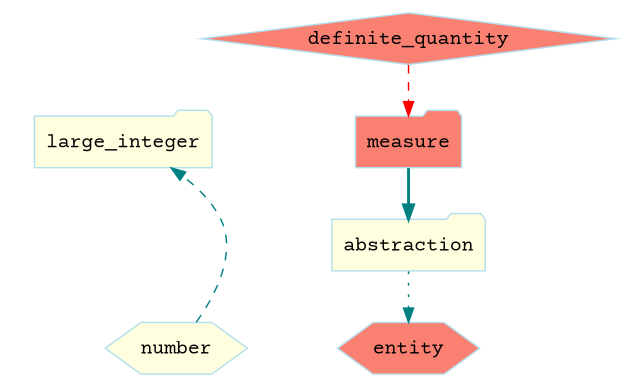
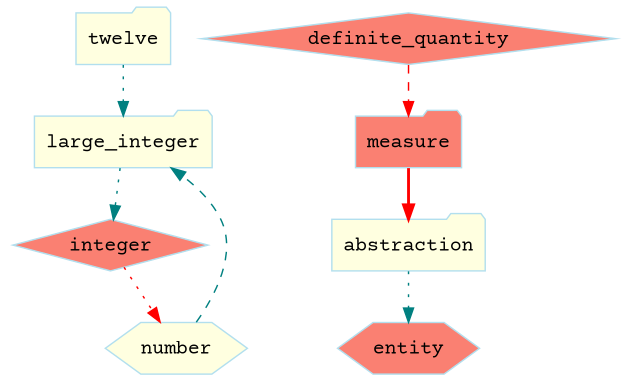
none -> (123, 39)
(409, 186) -> (409, 186)
none -> (110, 245)
